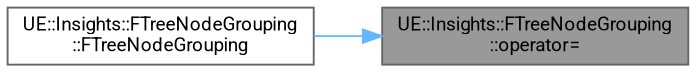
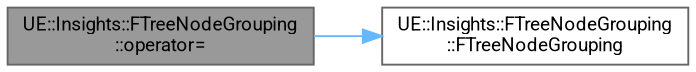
(338, 36) -> (338, 36)
